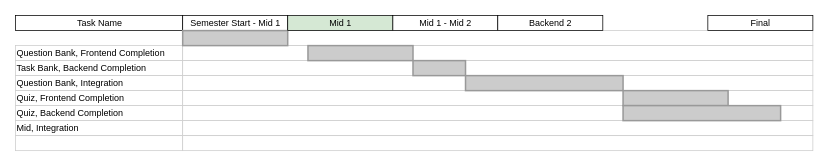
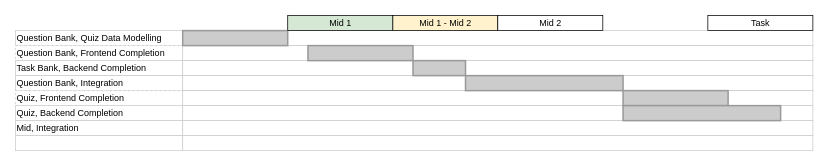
(99, 23) -> none
(235, 23) -> none
(445, 23) -> (445, 23)
(551, 23) -> (551, 23)
(761, 23) -> (761, 23)
none -> (99, 38)
(99, 53) -> (99, 53)
(99, 98) -> (99, 98)
